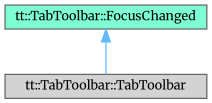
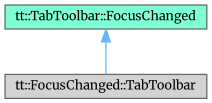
(106, 86) -> (106, 86)
